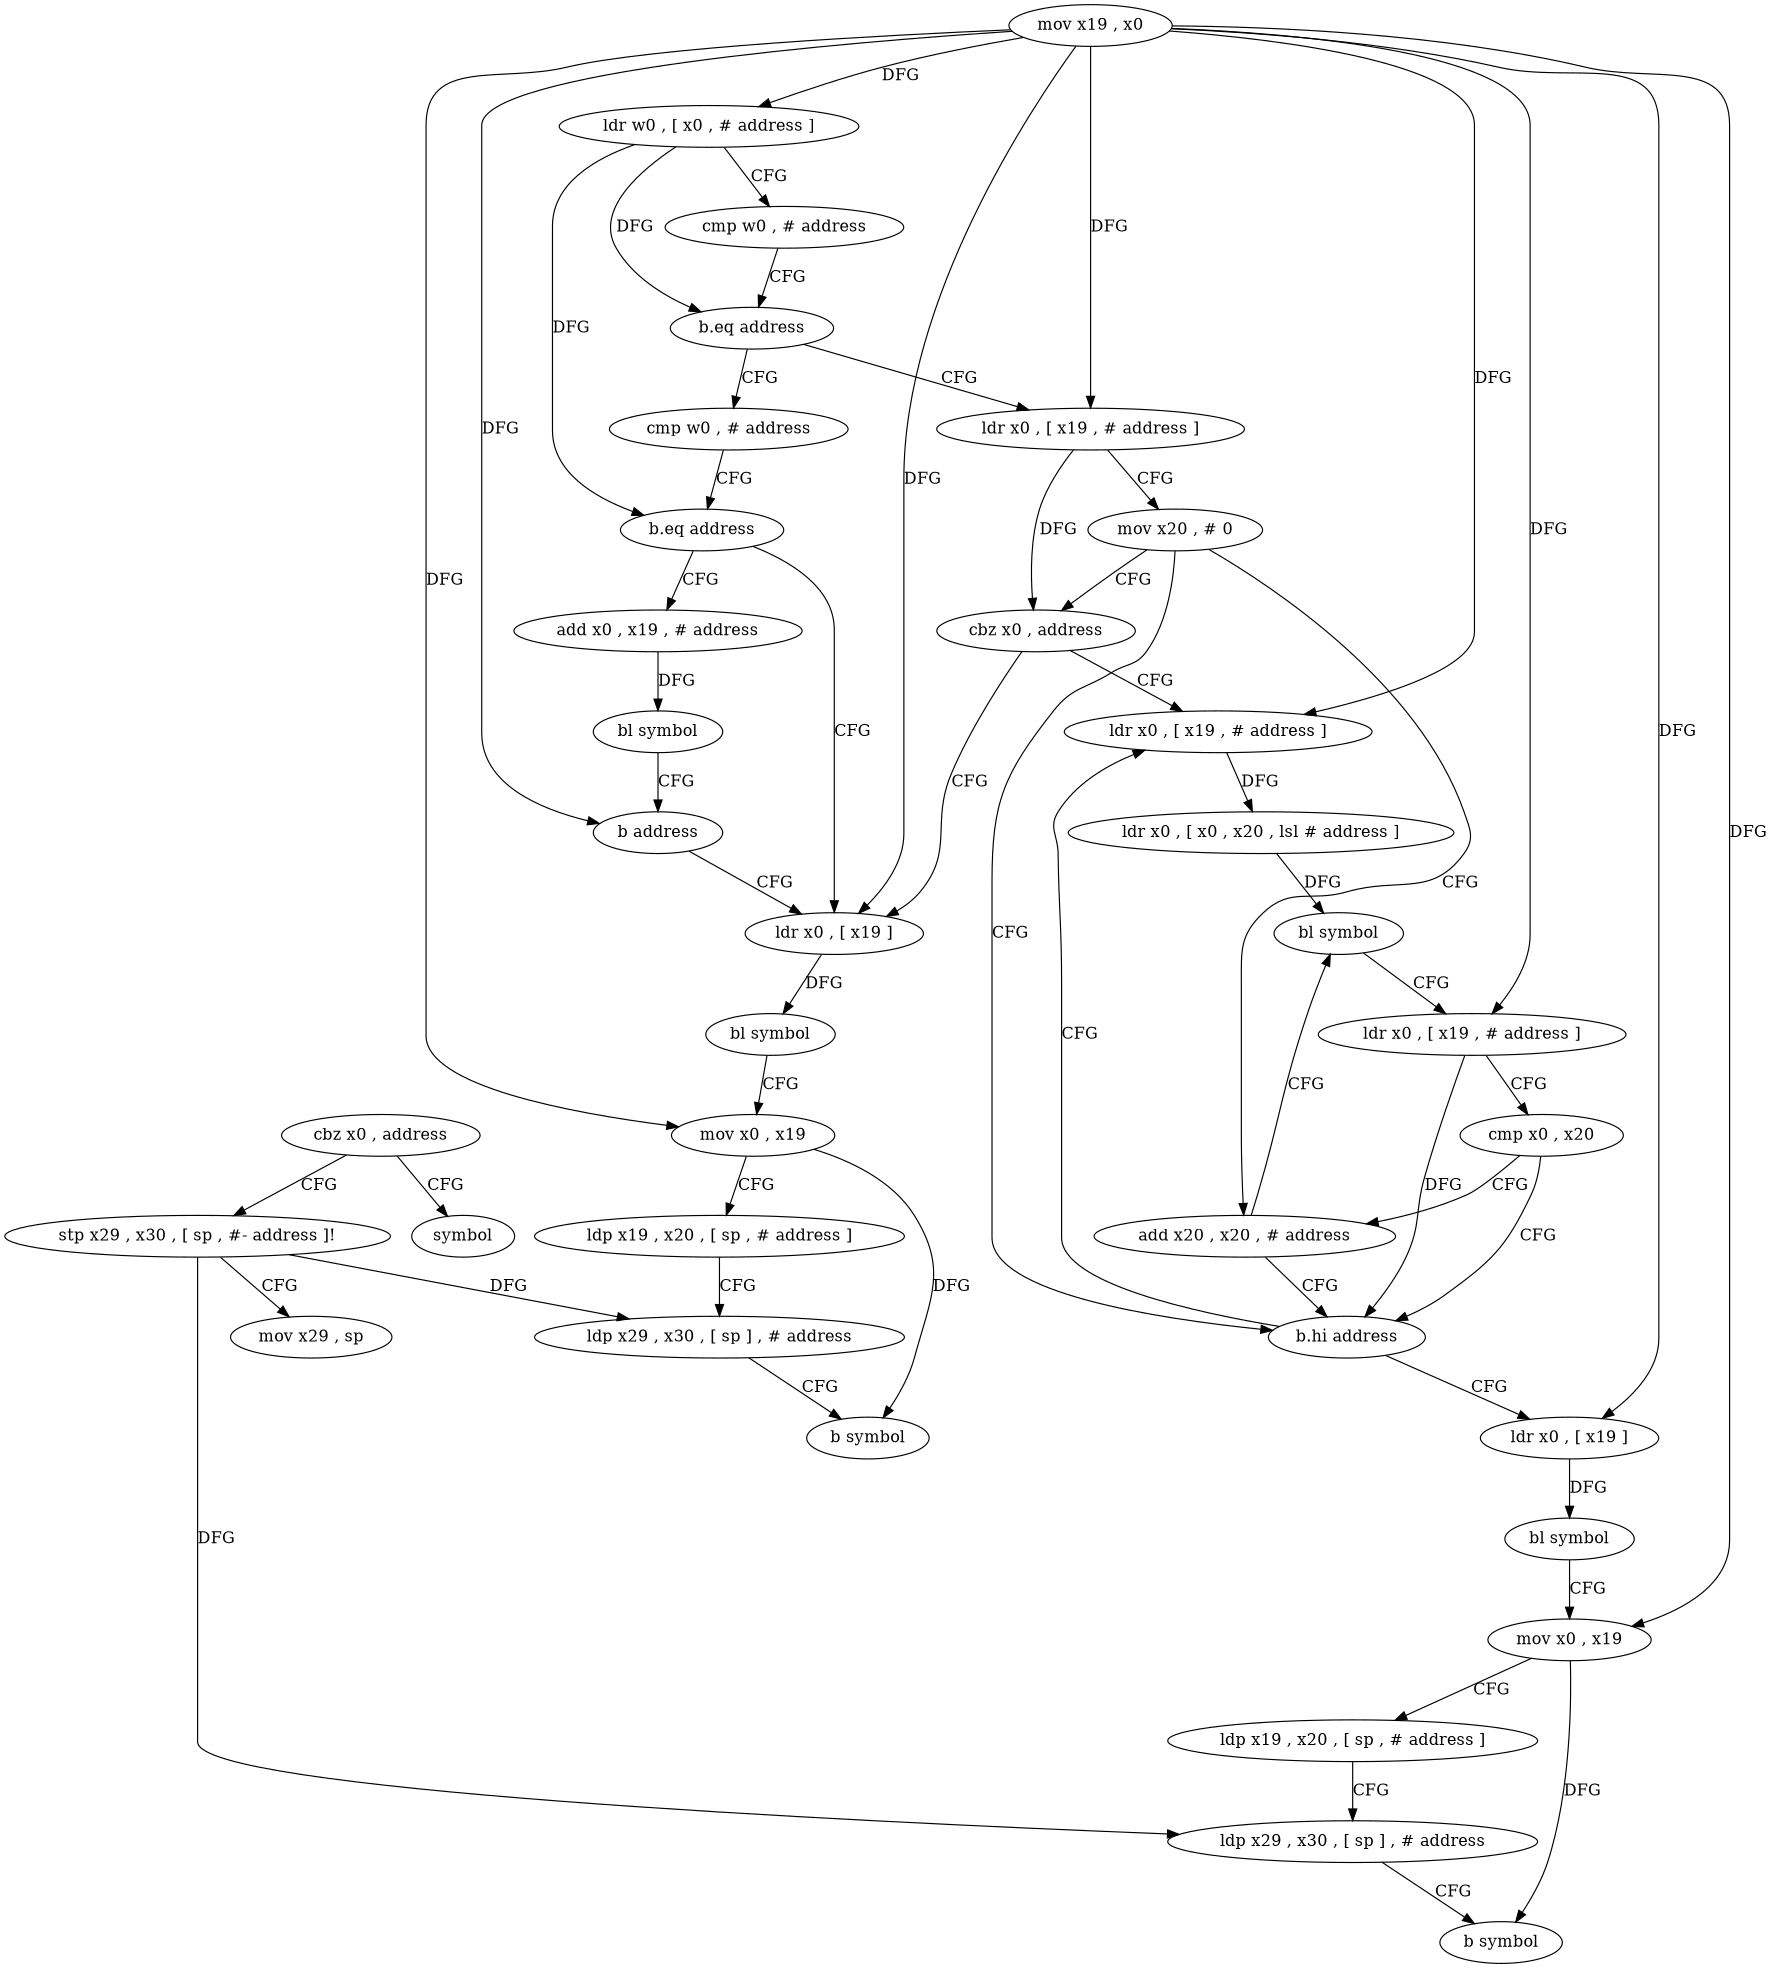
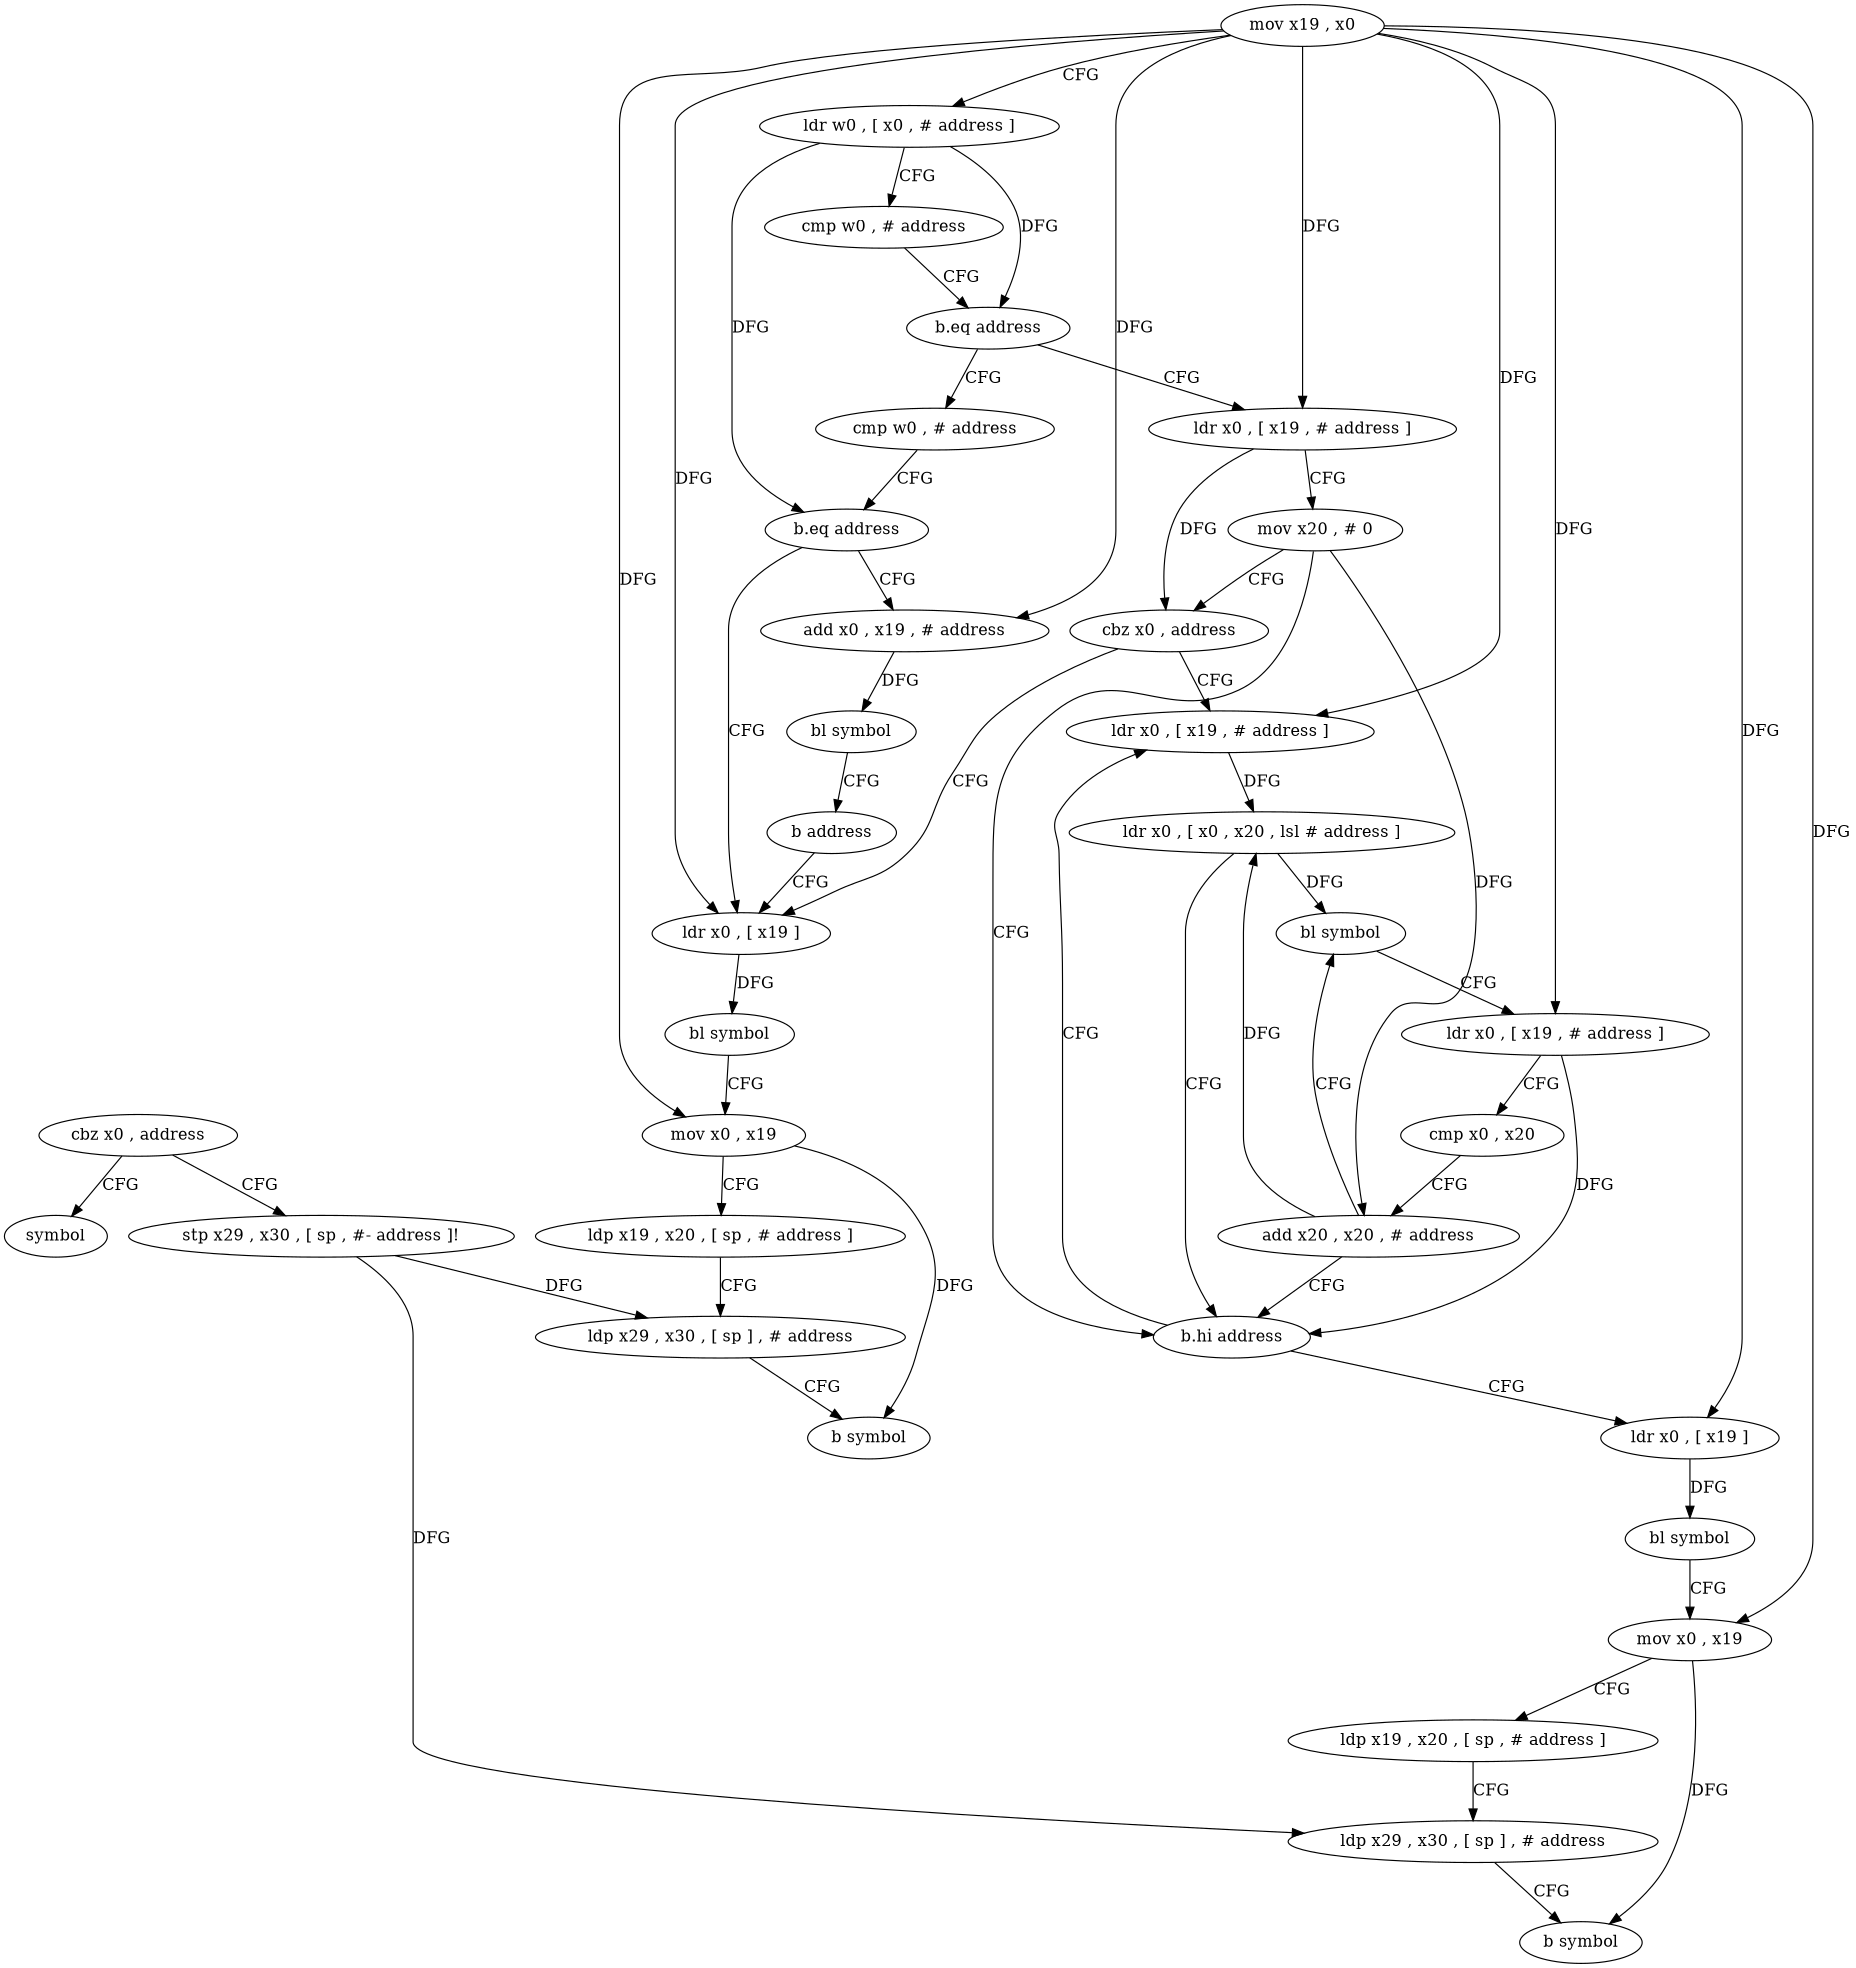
(901, 76) -> (1081, 76)
(482, 230) -> (1116, 315)
(1461, 883) -> (1495, 883)
none -> (1243, 1057)
(1495, 1253) -> (1185, 1074)
(311, 1337) -> none
